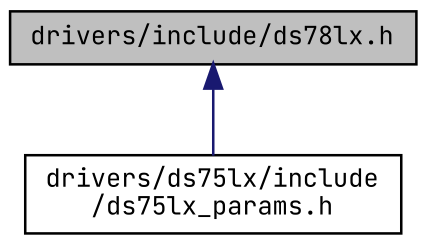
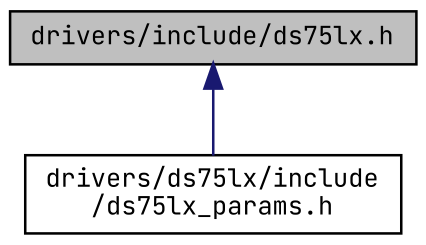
(213, 38) -> (213, 38)
